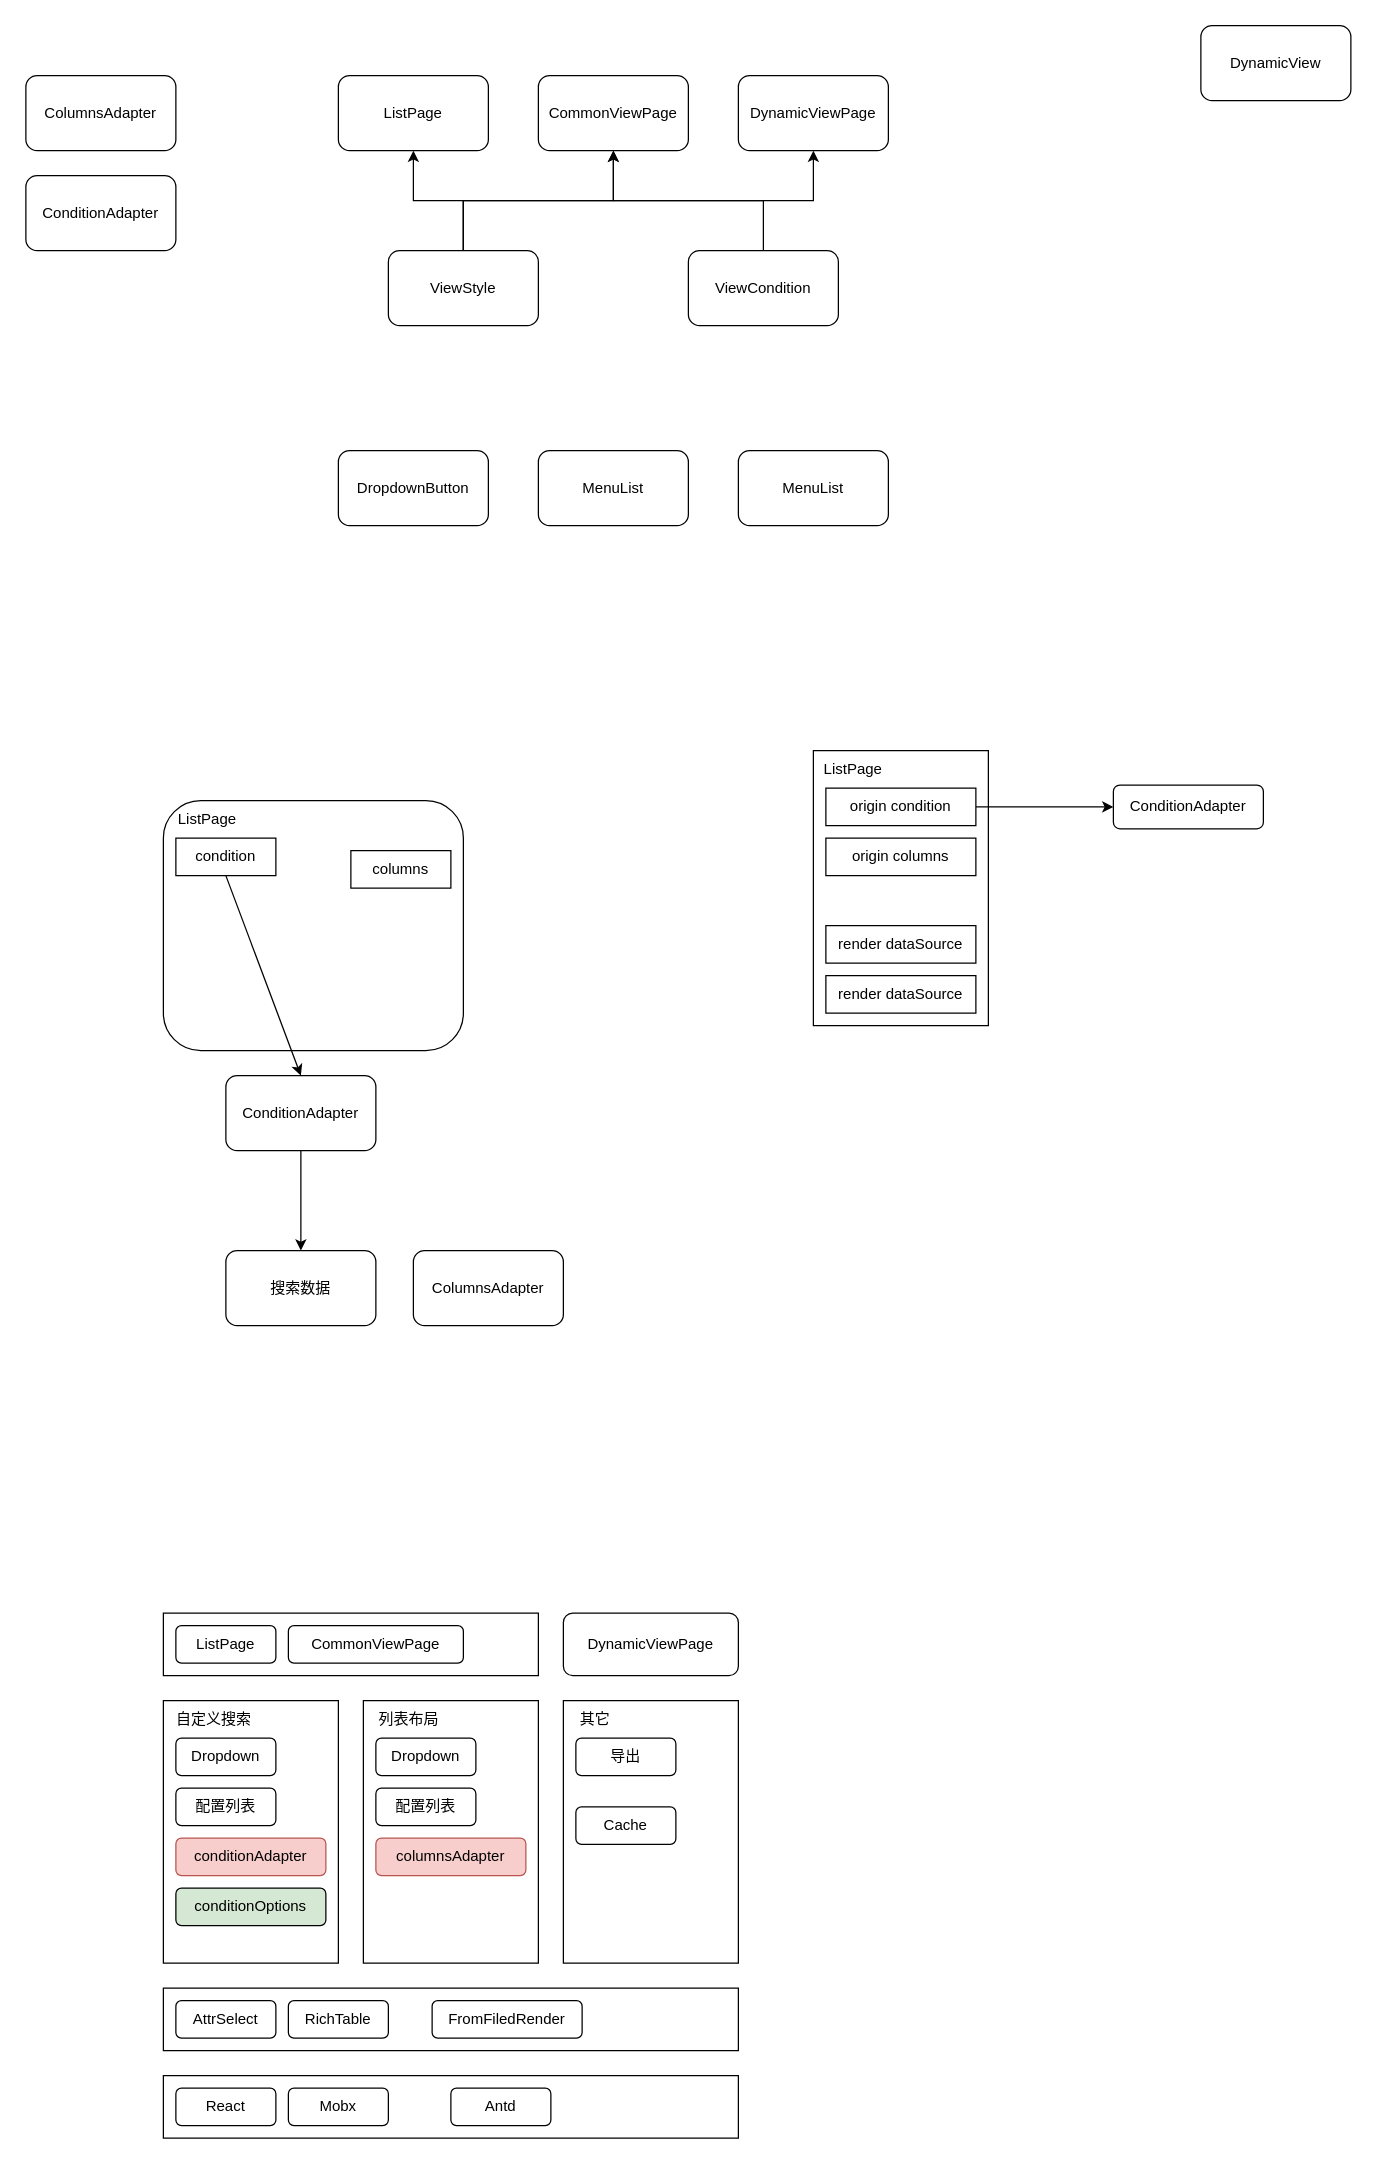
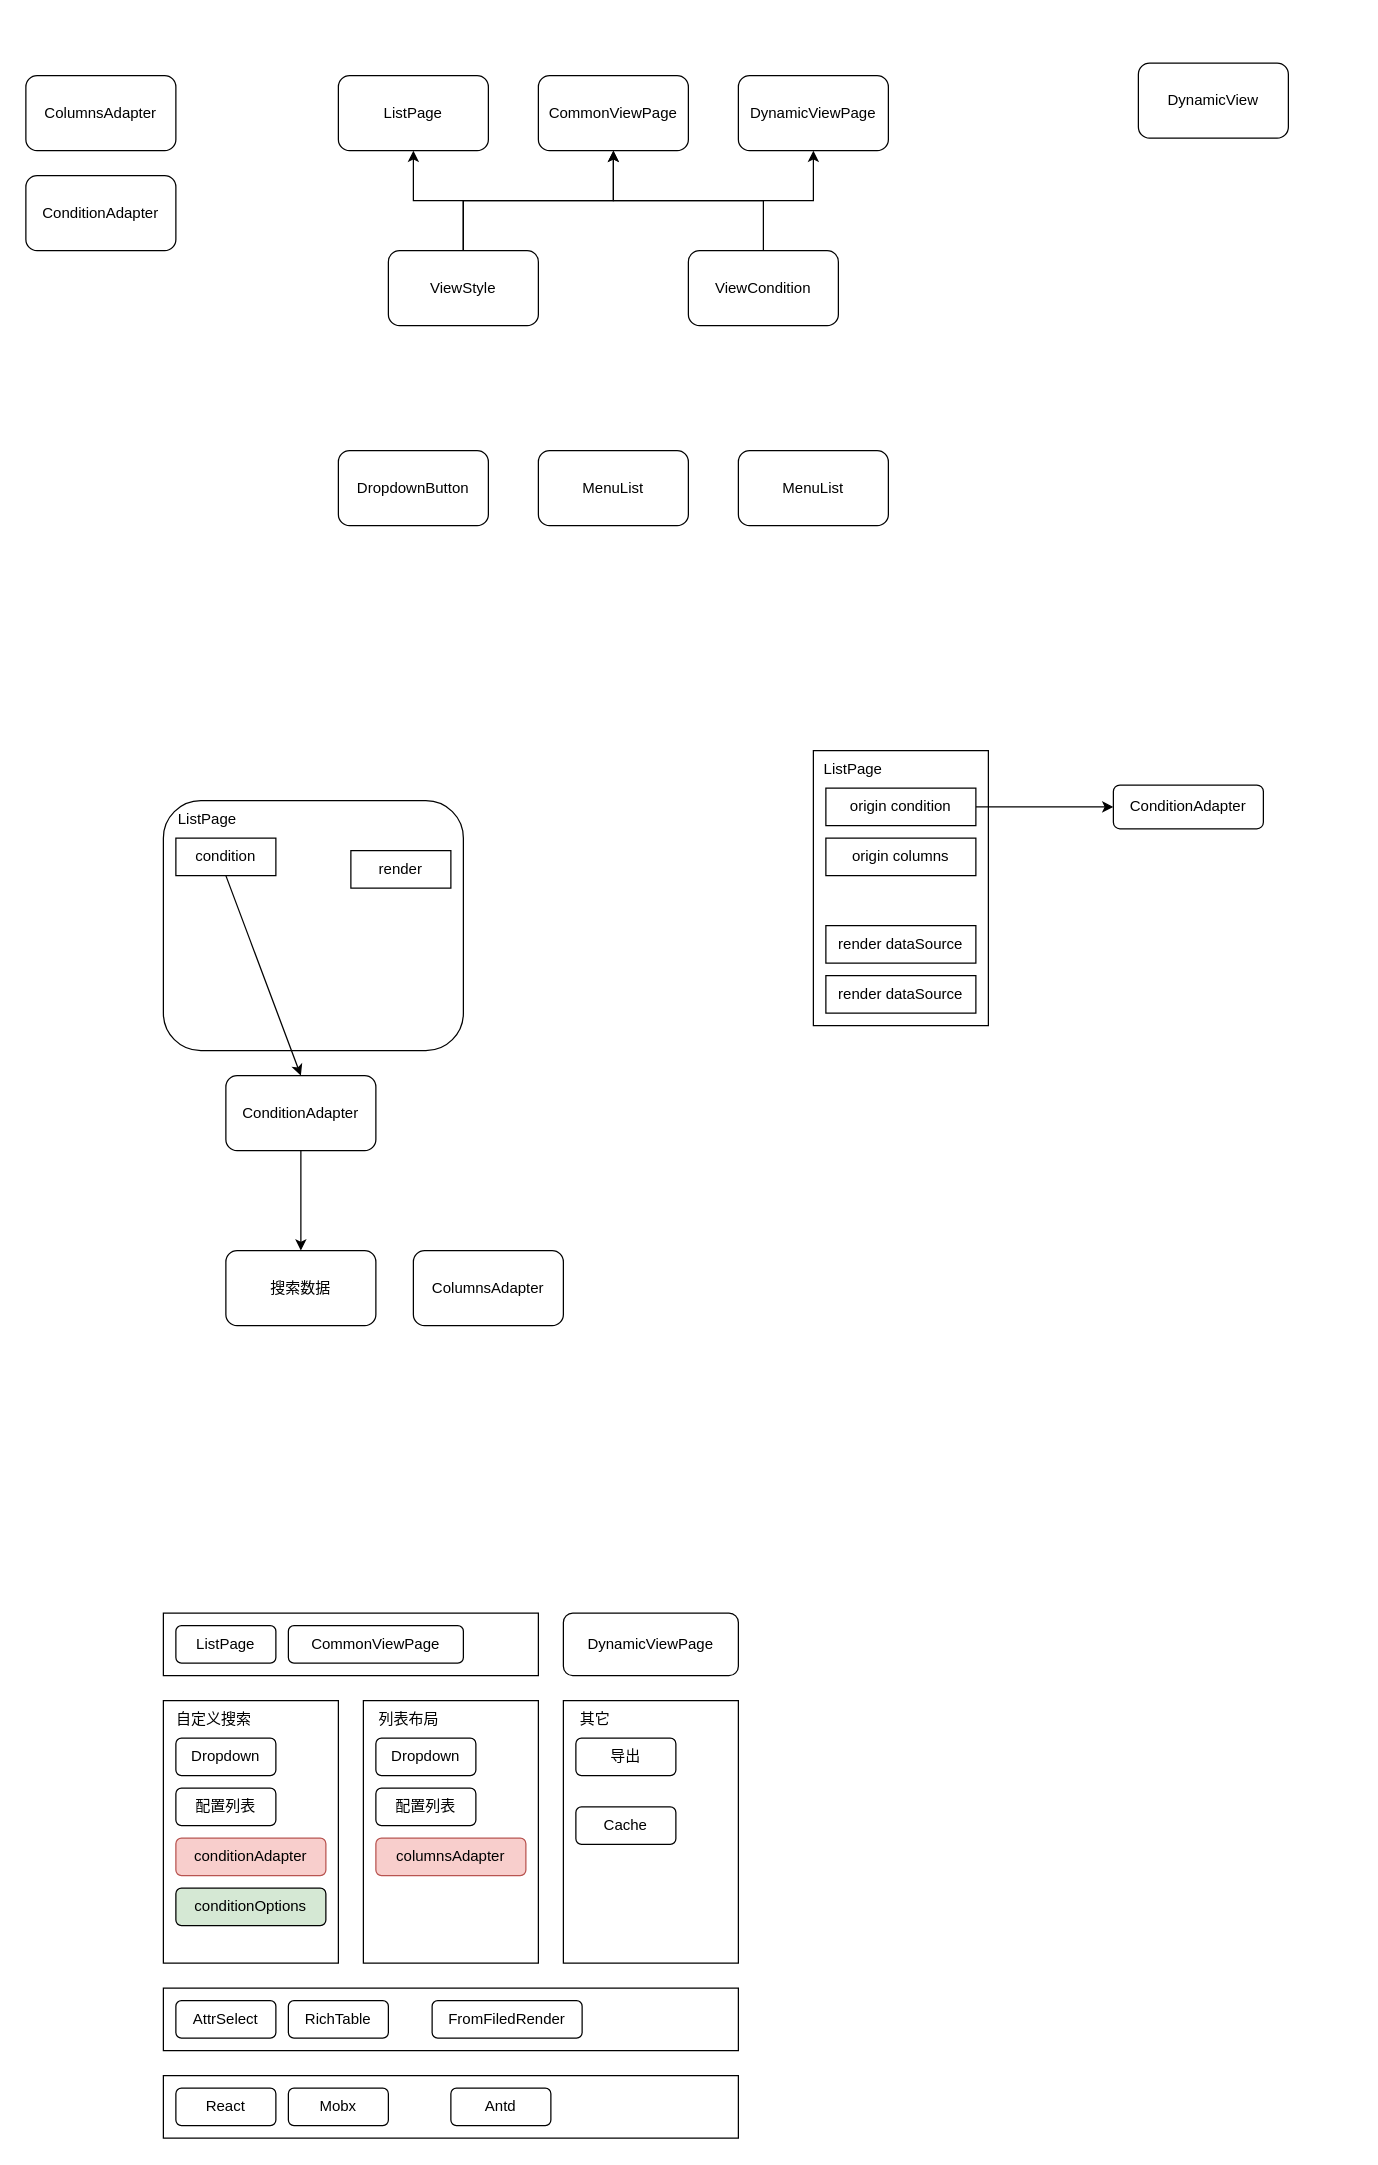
(1276, 63) -> (1213, 101)
(401, 869) -> (401, 869)
